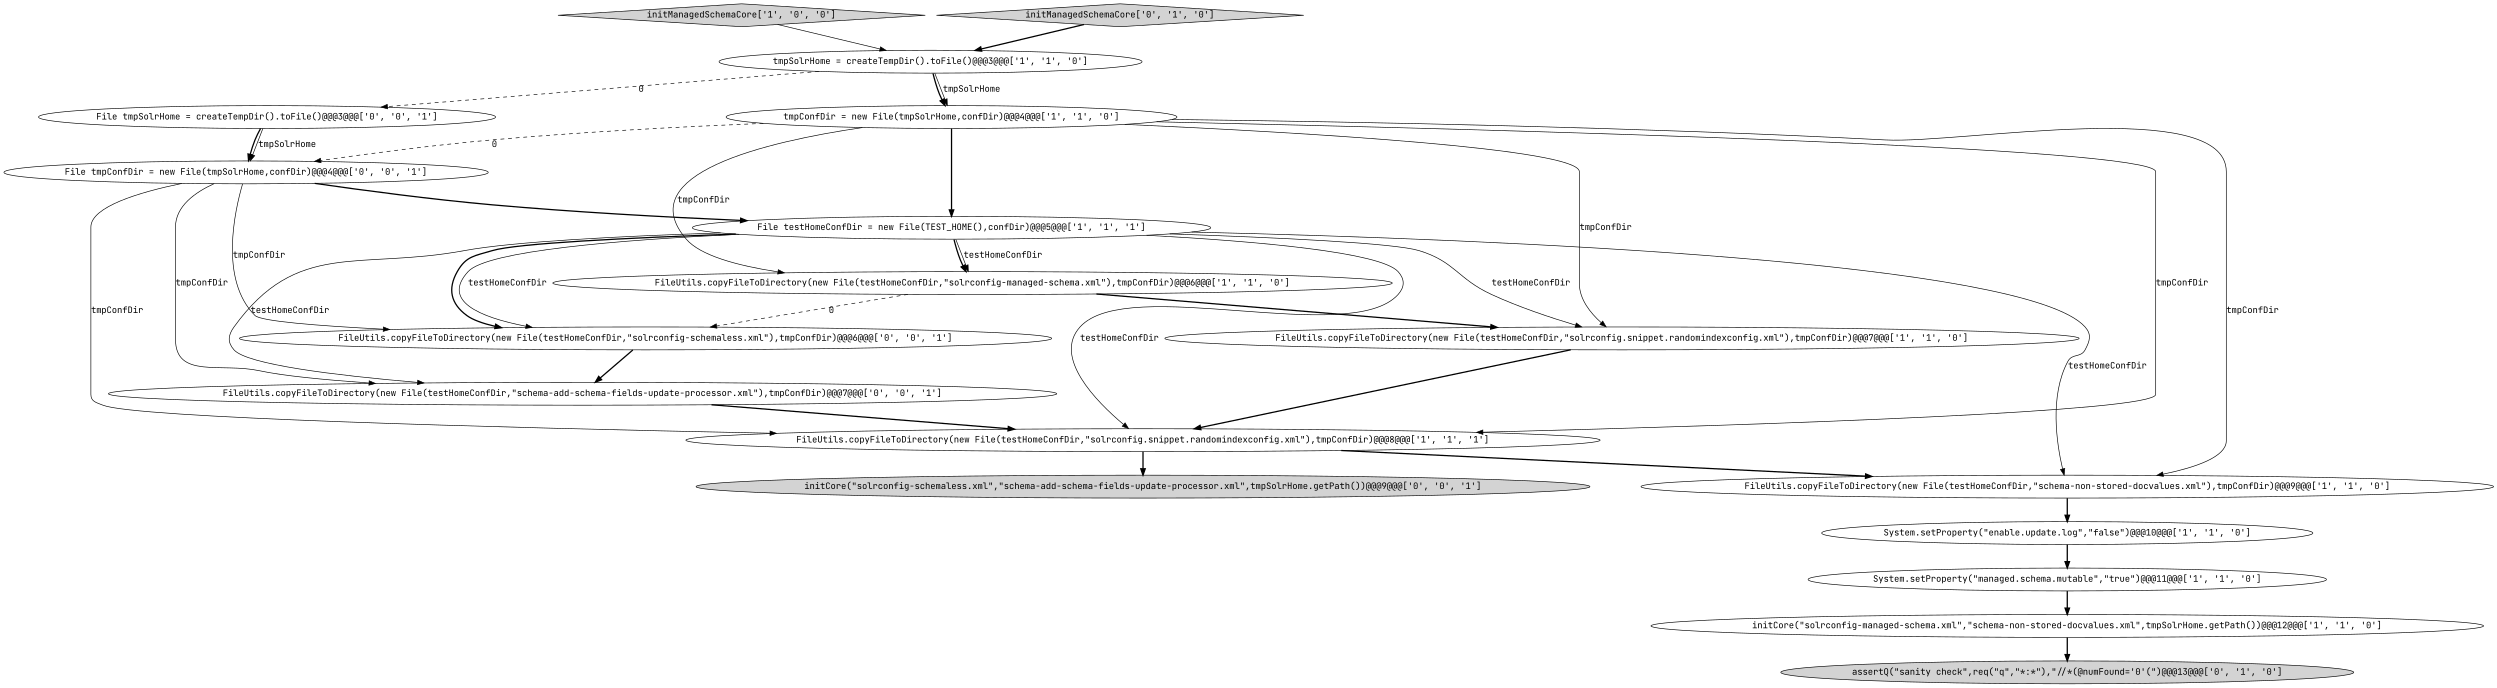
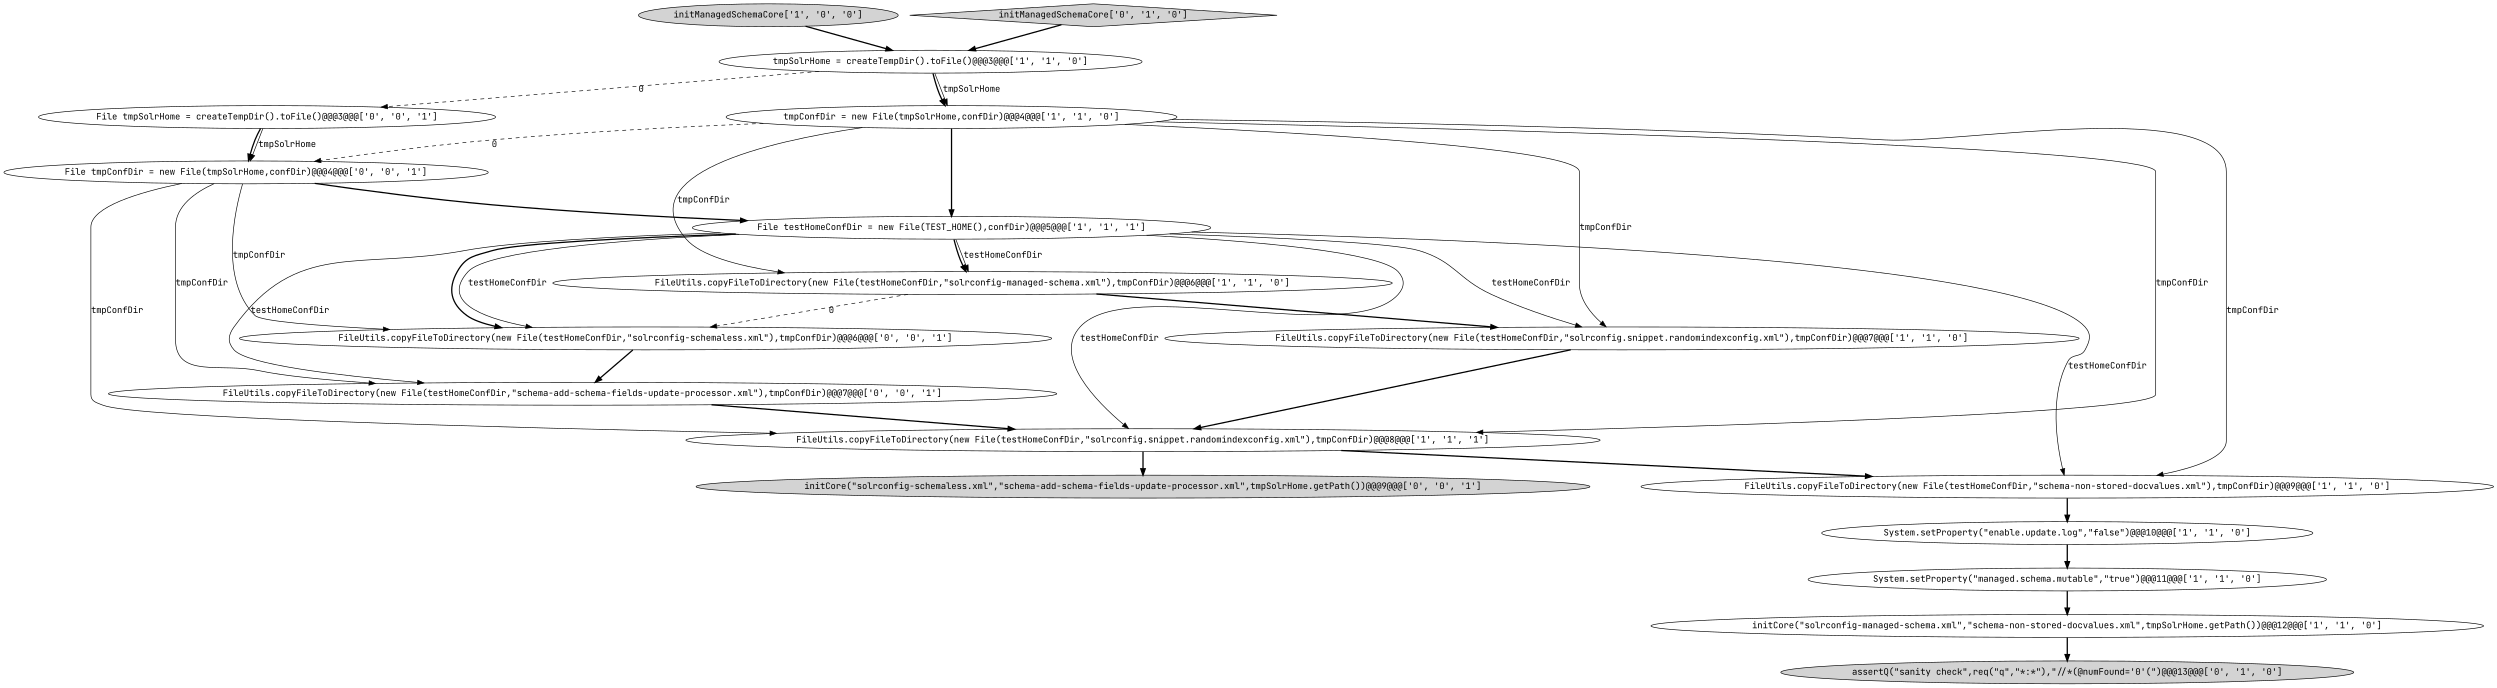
(742, 15) -> (768, 15)
(829, 37) -> (846, 37)
